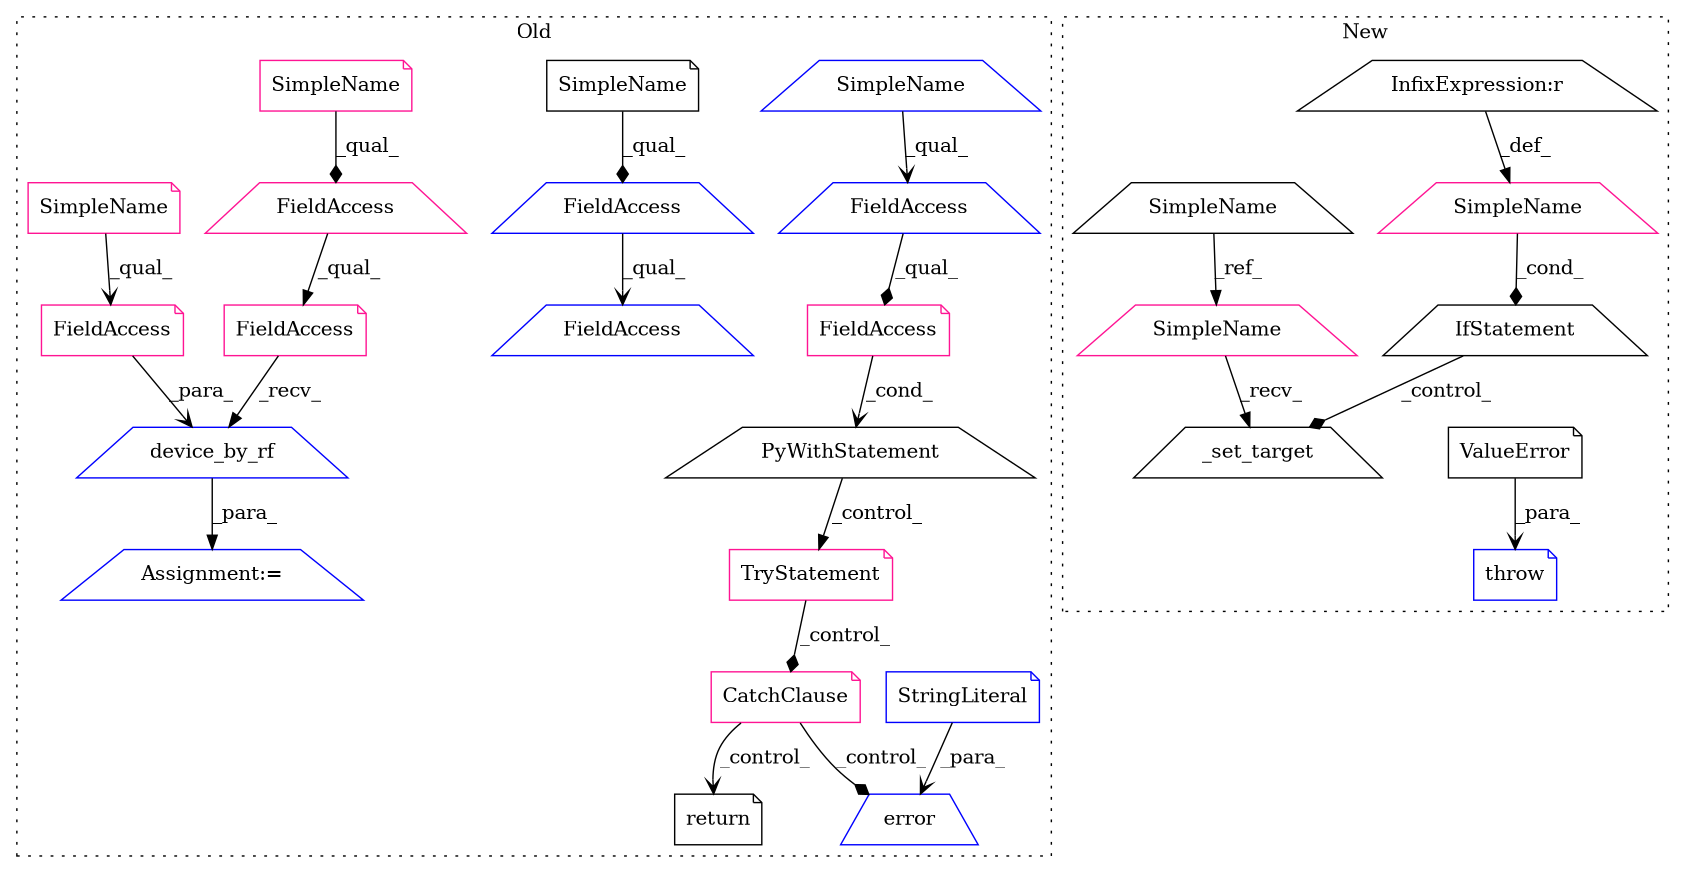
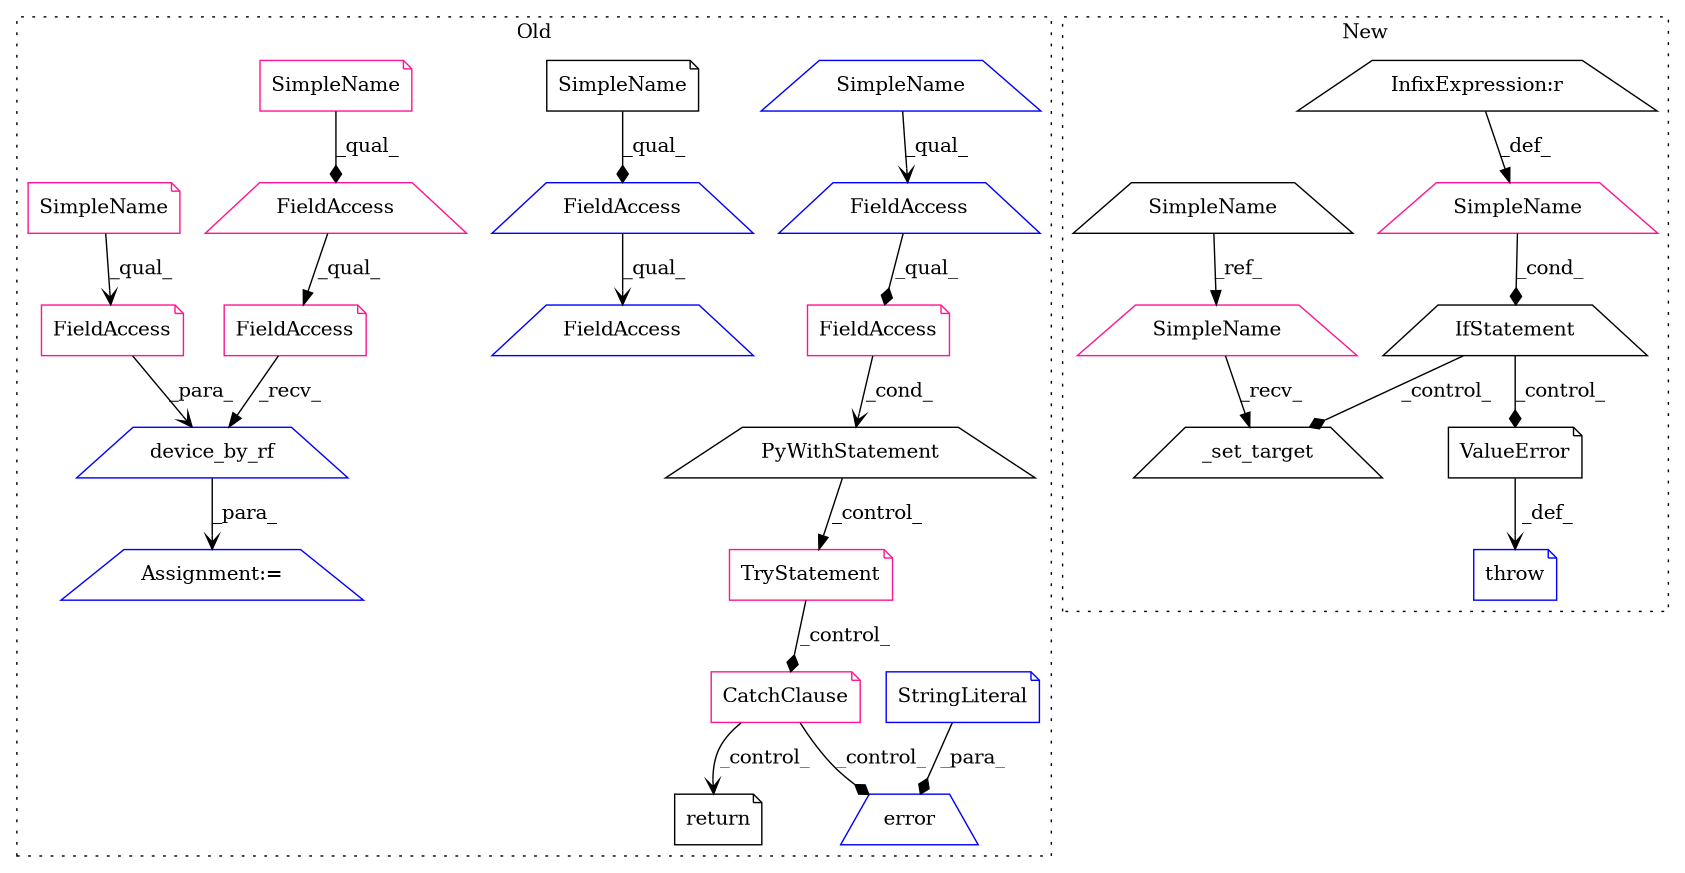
none -> (1515, 383)
(212, 507) -> (212, 507)
(1548, 514) -> (1548, 514)
(939, 752) -> (939, 752)
